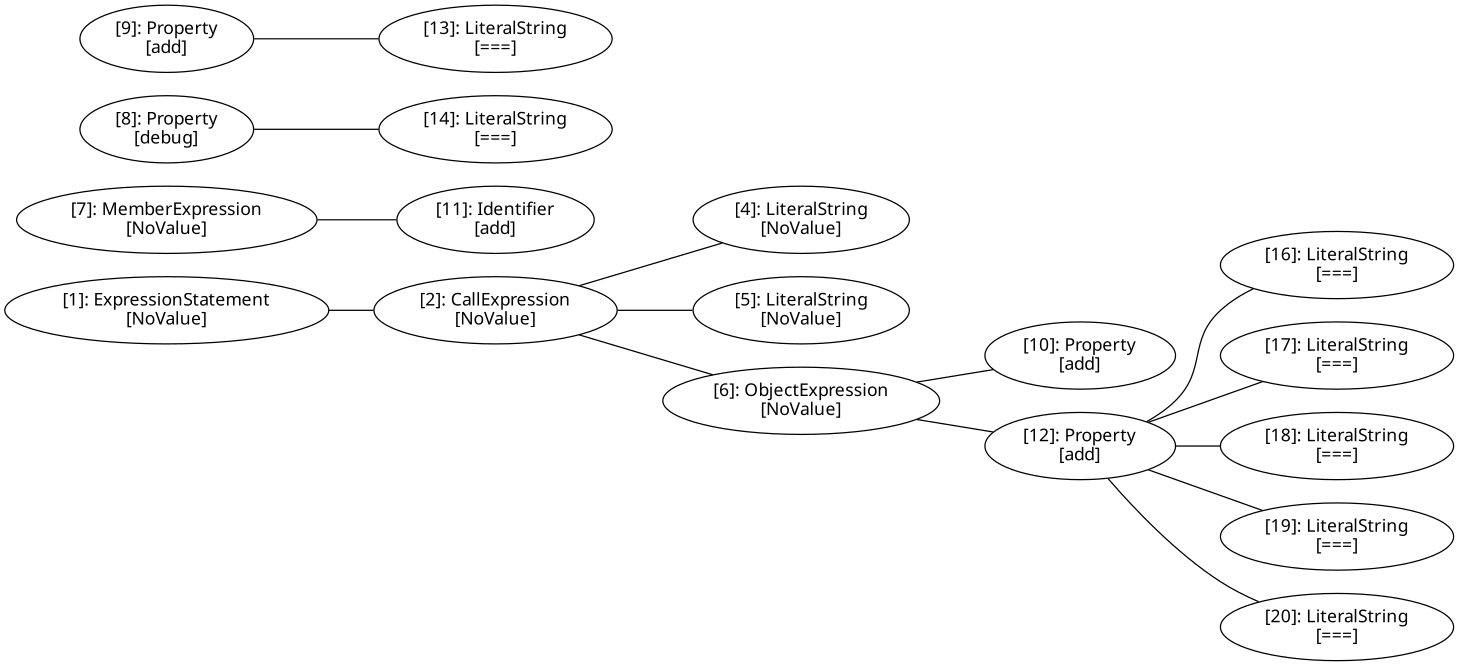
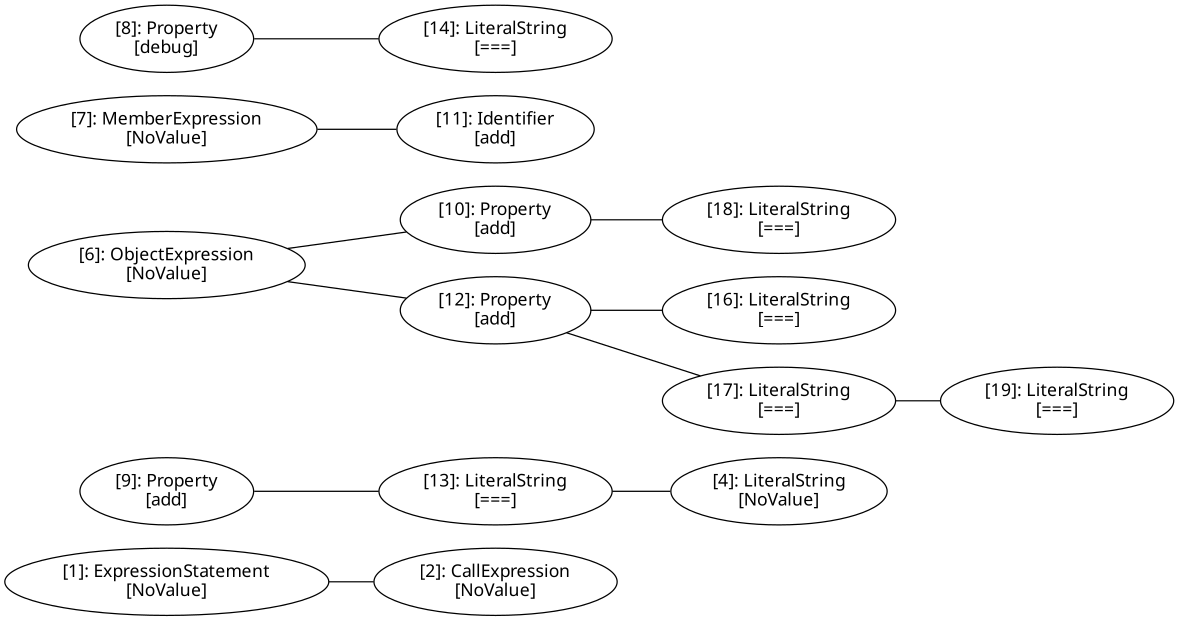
(651, 264) -> (641, 491)
(801, 310) -> none
(646, 355) -> none
(1198, 446) -> (627, 220)
(1206, 490) -> (918, 401)
(1337, 627) -> none
